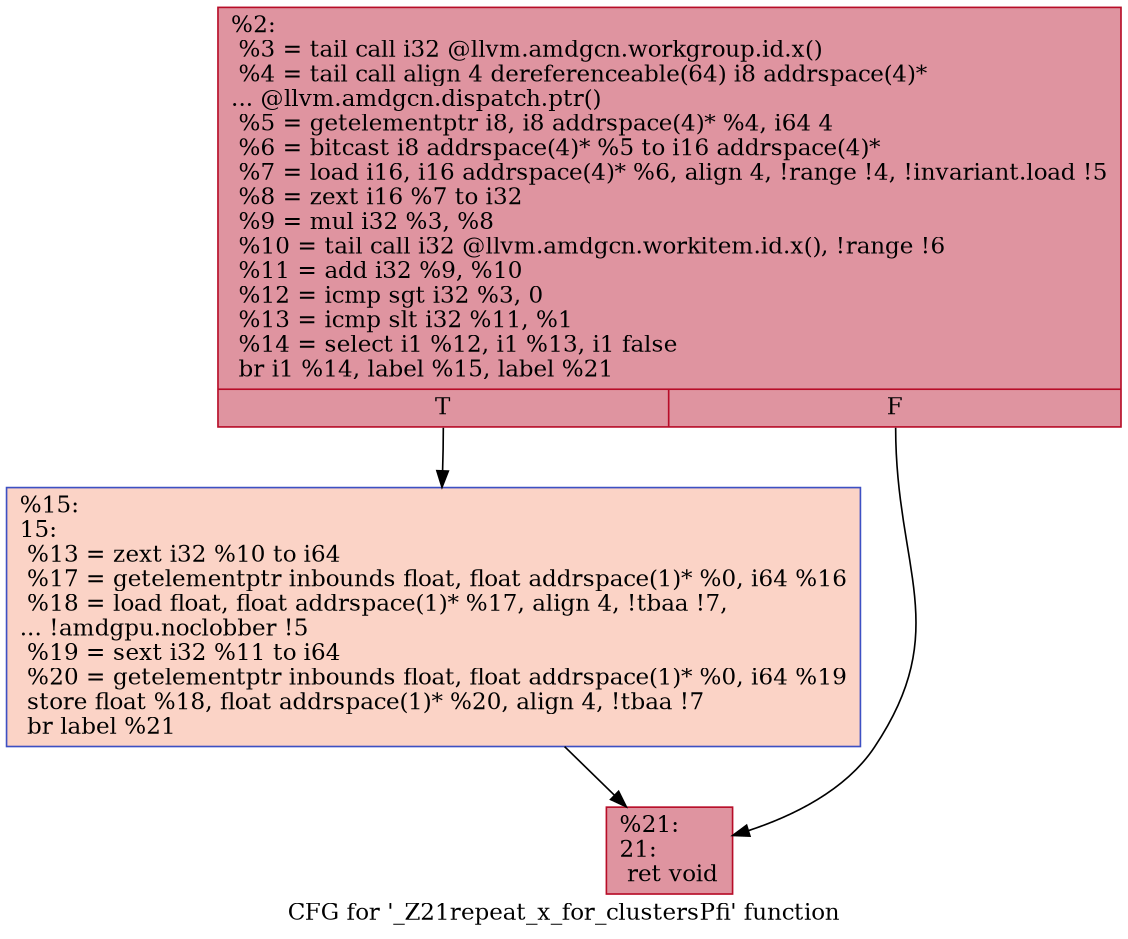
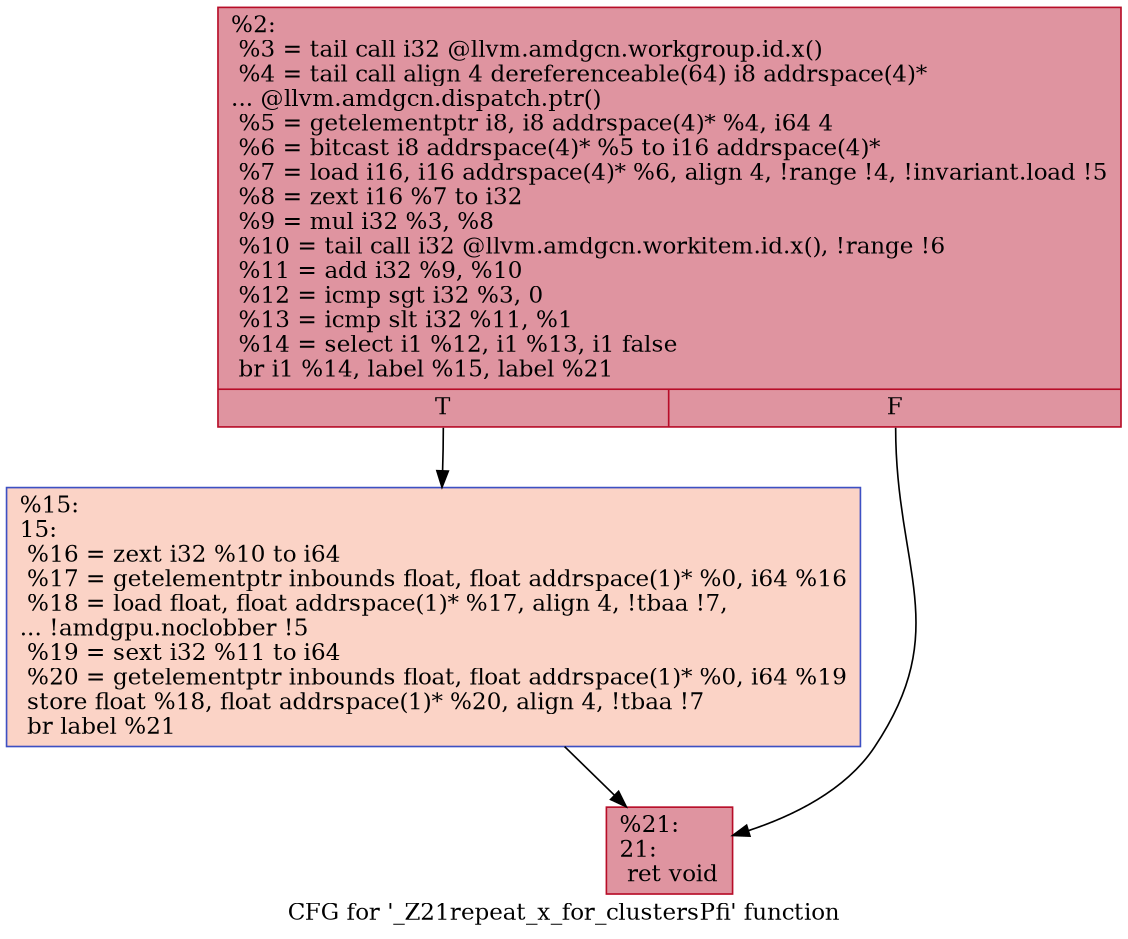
(180, 555) -> (180, 555)
